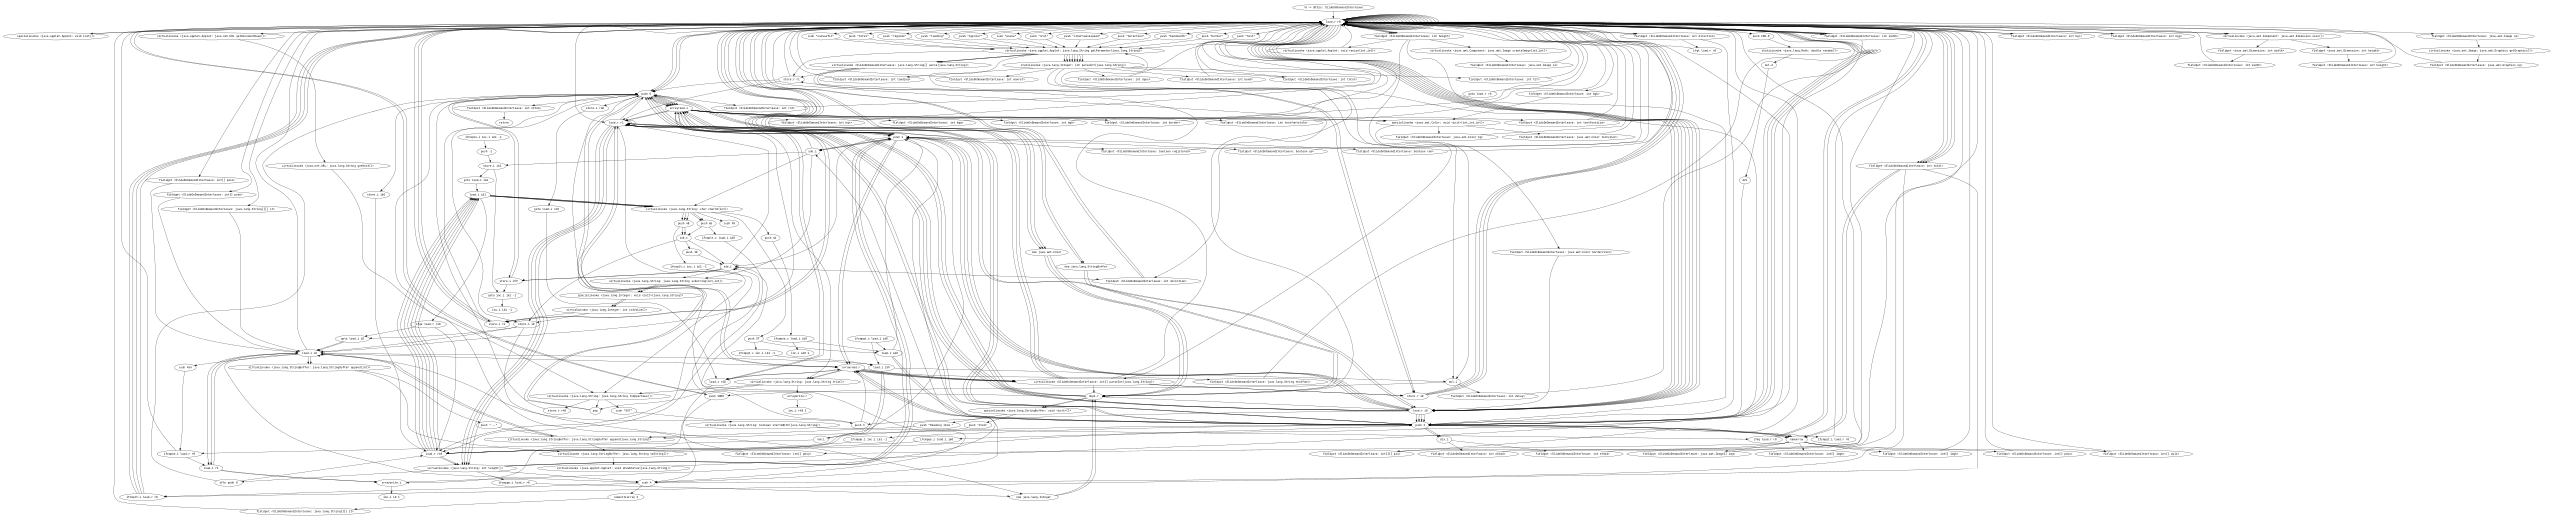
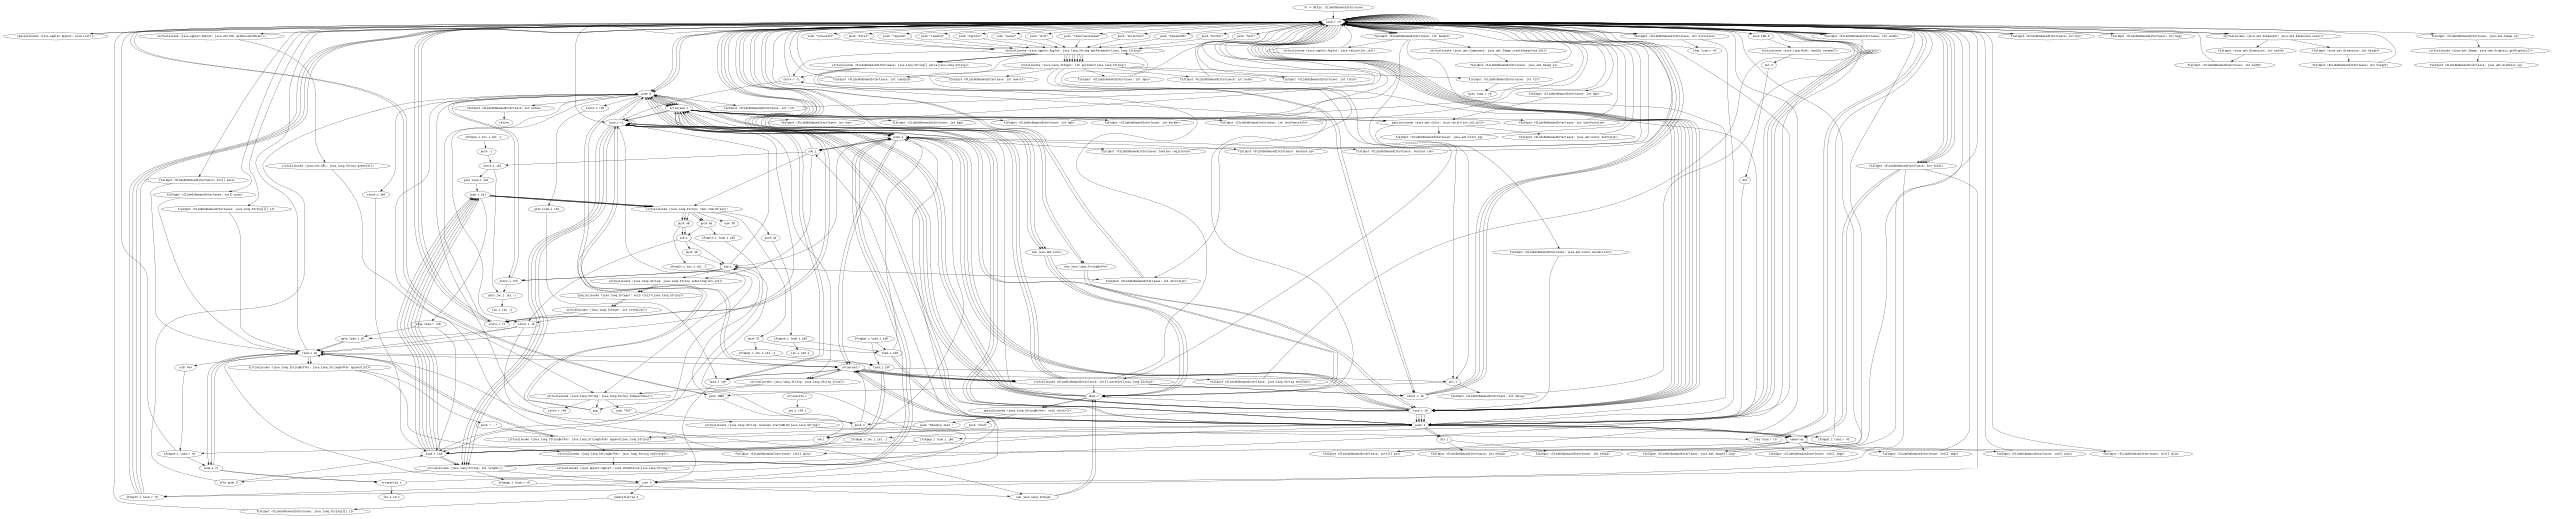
(1898, 23) -> none
(1489, 33) -> (1493, 86)
(716, 83) -> none
(699, 378) -> (1000, 145)
(797, 388) -> none
(566, 448) -> (793, 415)
